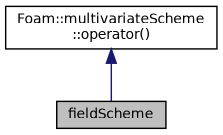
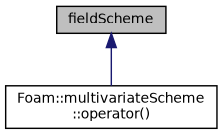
(111, 82) -> (111, 67)
